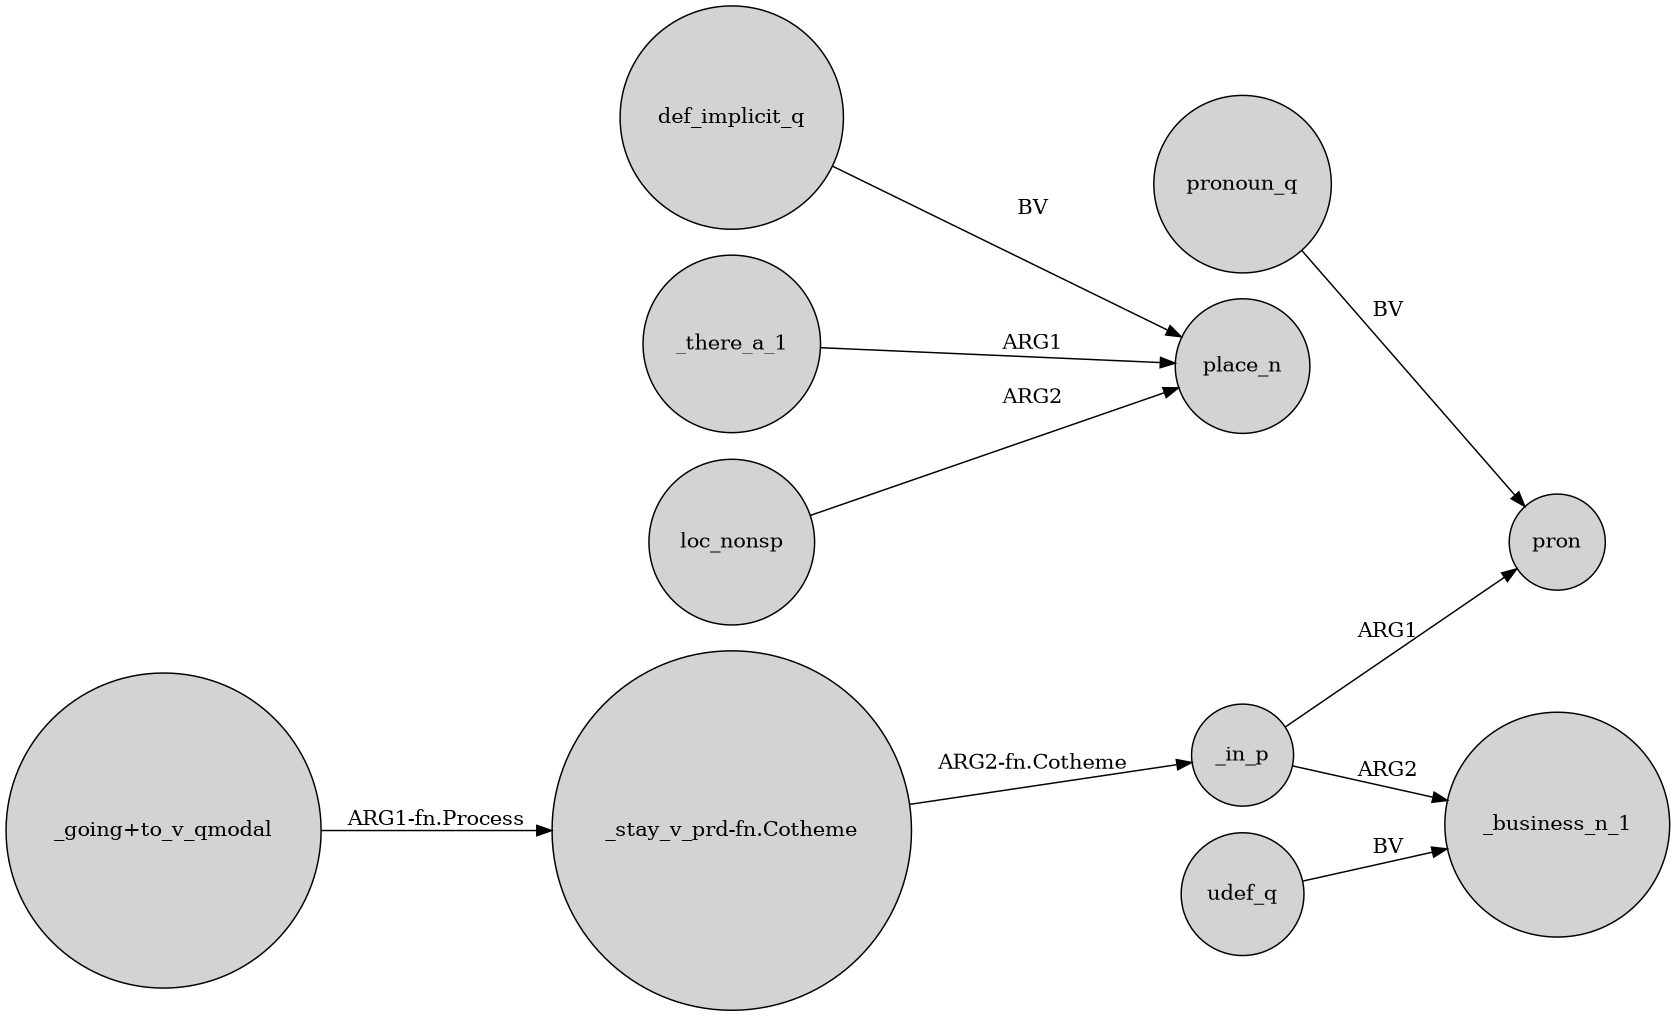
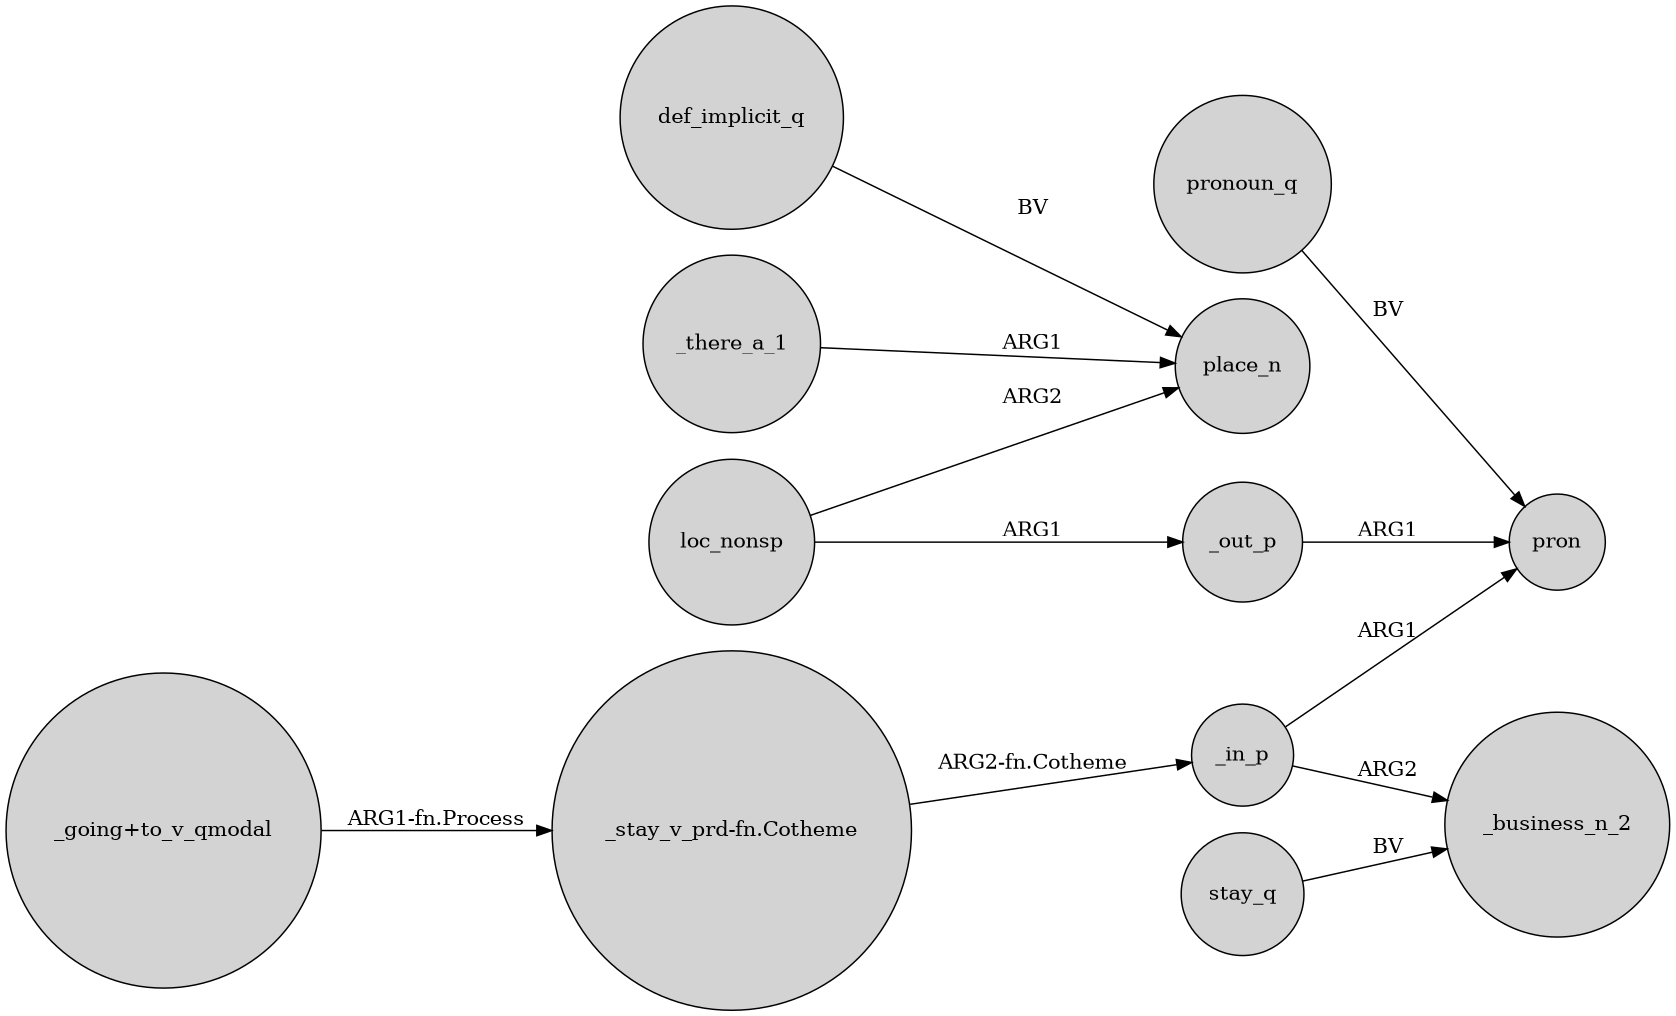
none -> (1243, 542)
(1557, 825) -> (1557, 825)
(1243, 894) -> (1243, 894)
